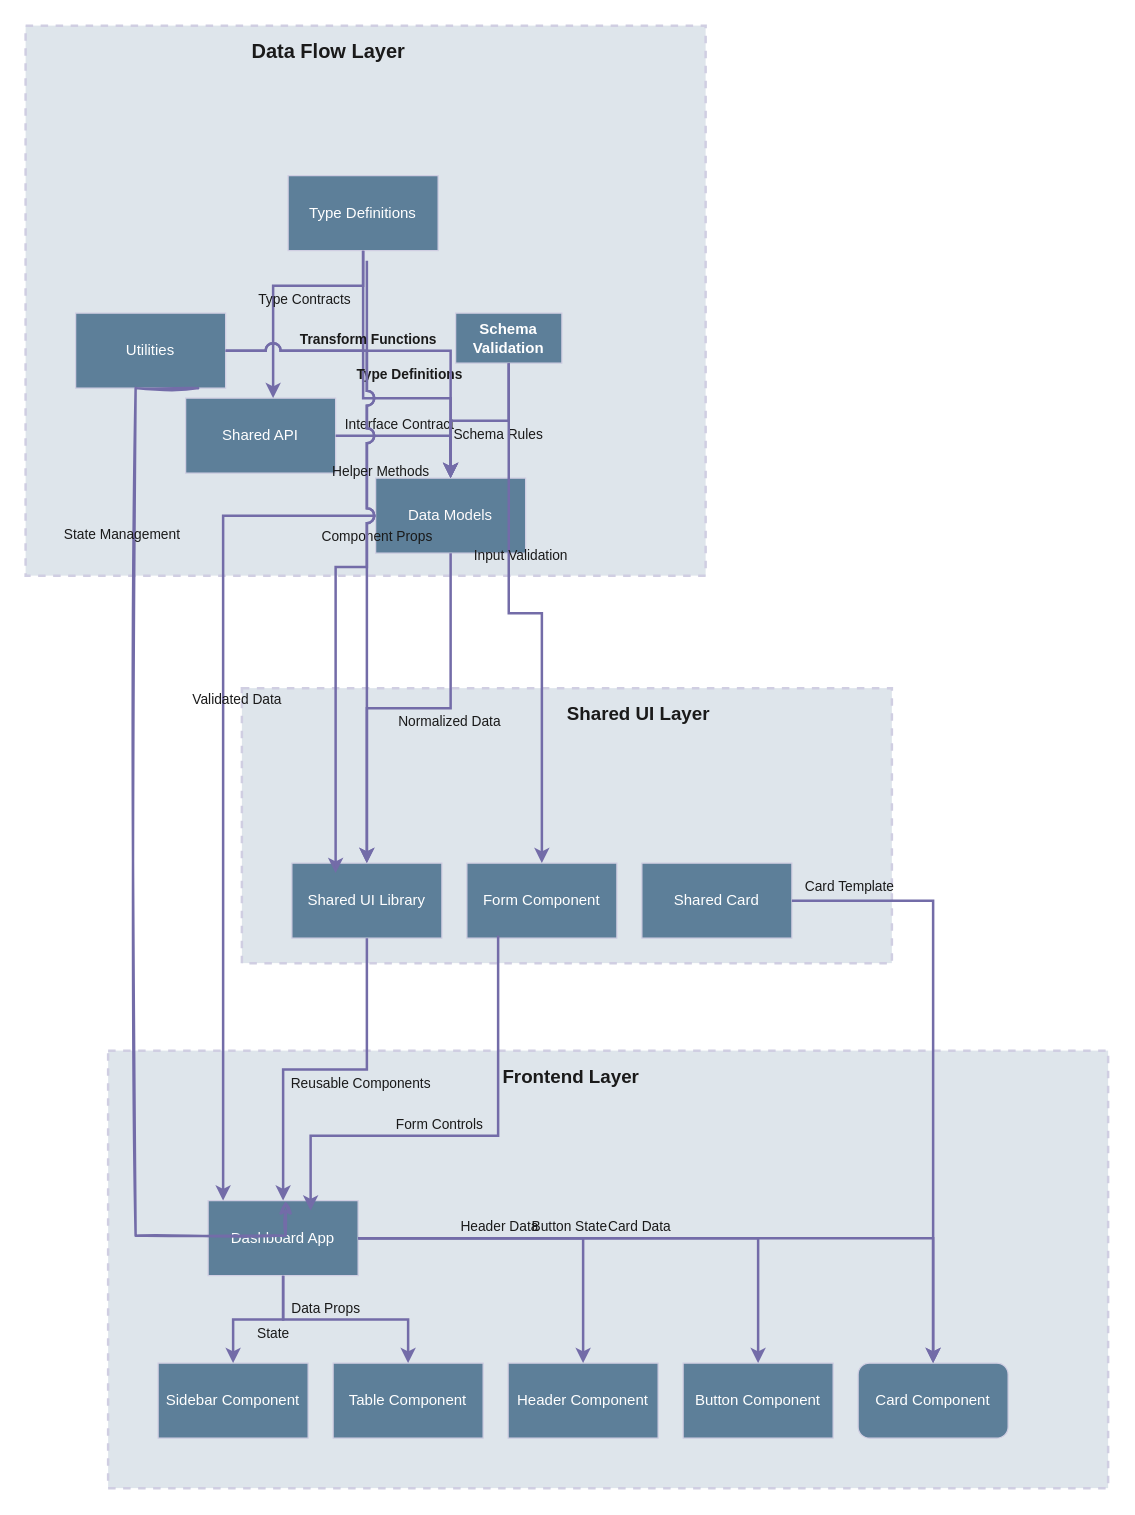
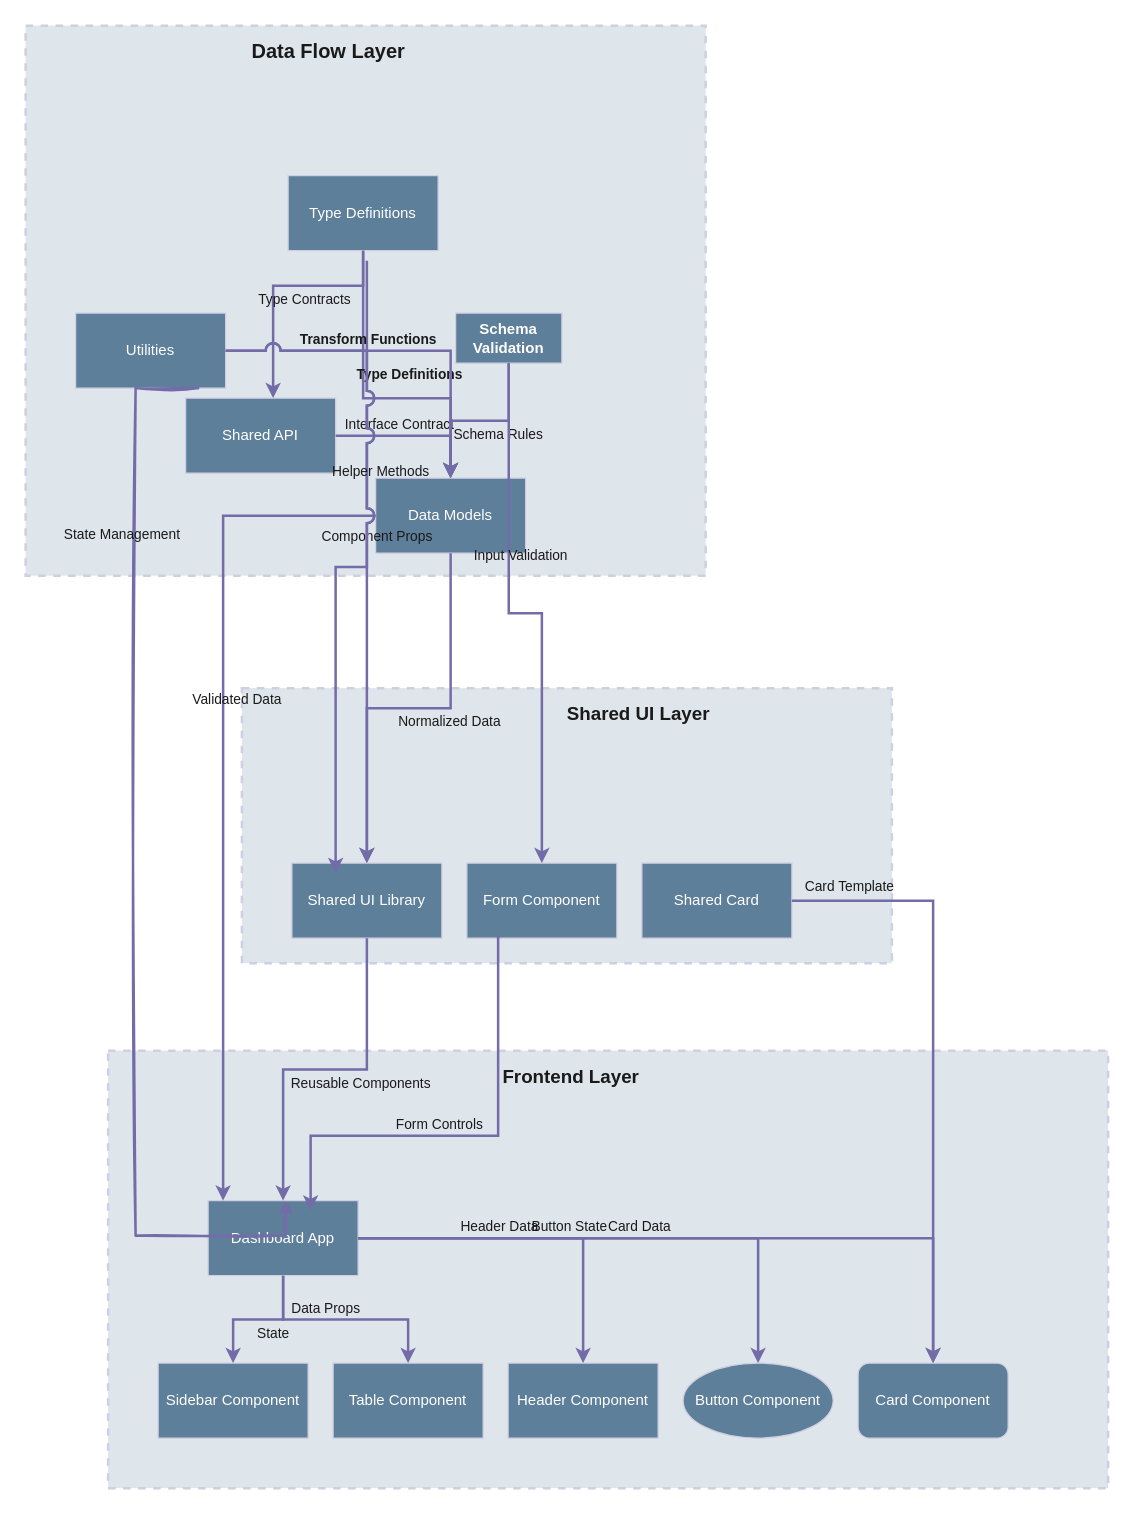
(758, 1401) -> (758, 1401)
